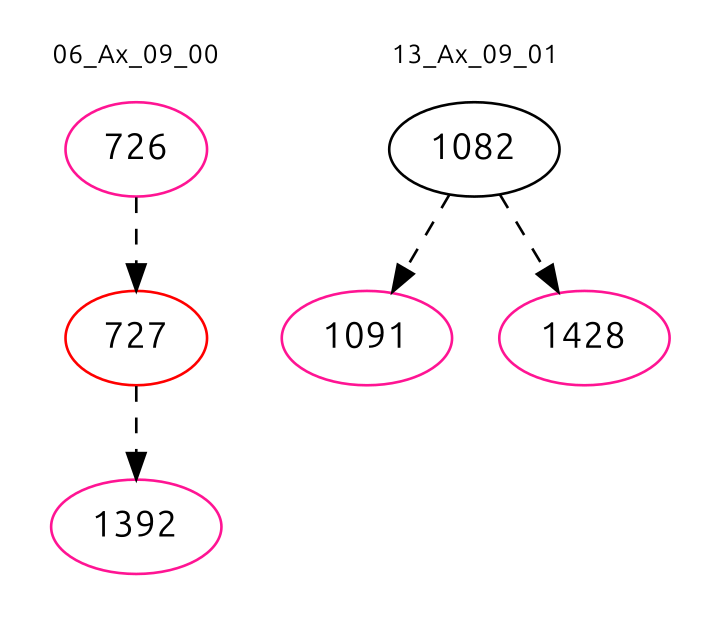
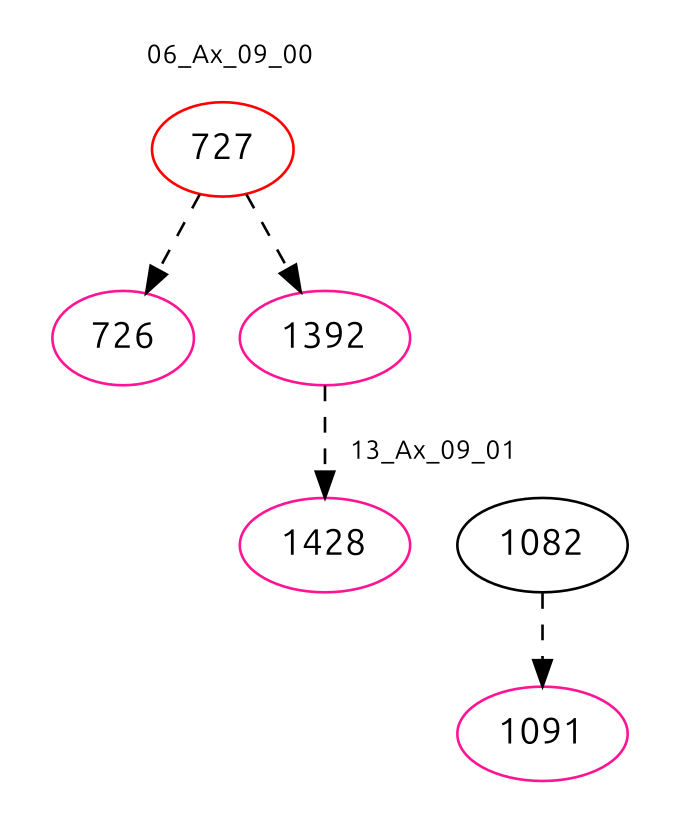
(136, 231) -> (179, 232)
(522, 232) -> (325, 443)
